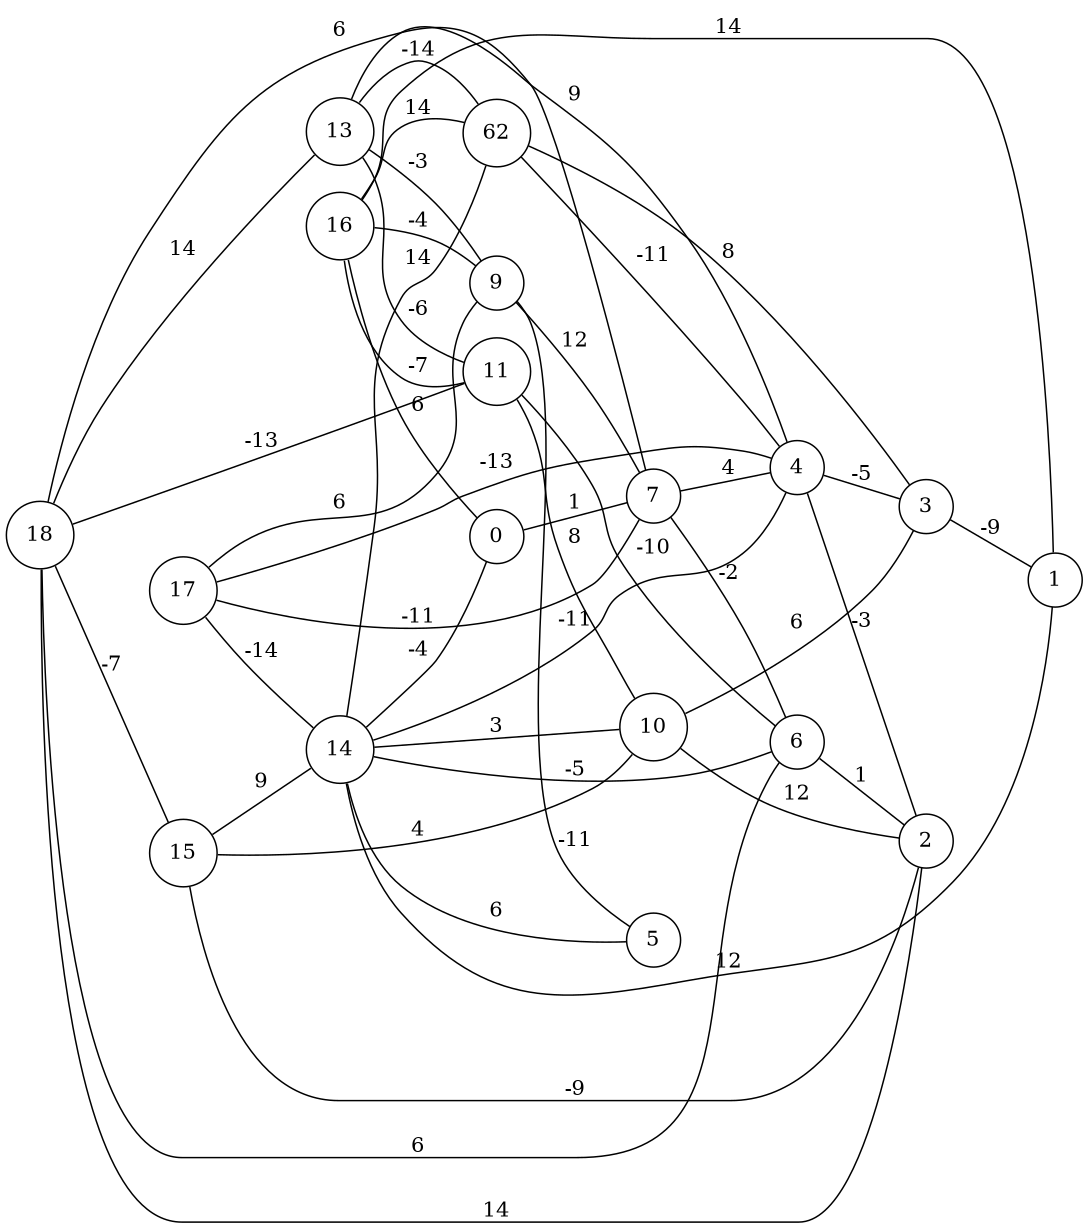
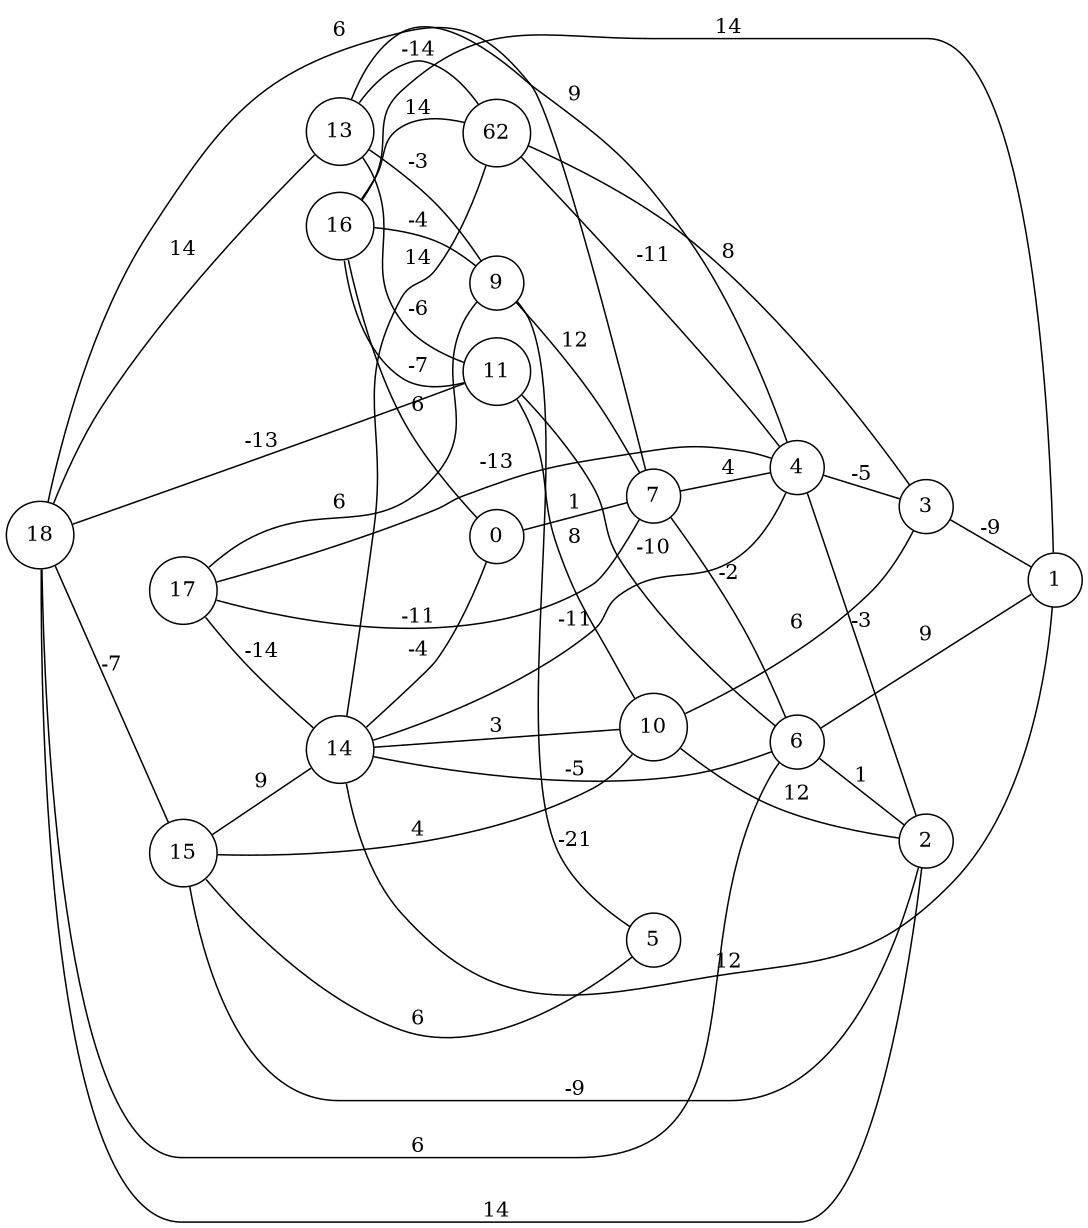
none -> (926, 661)
(575, 840) -> (575, 840)
(453, 916) -> (402, 1030)
